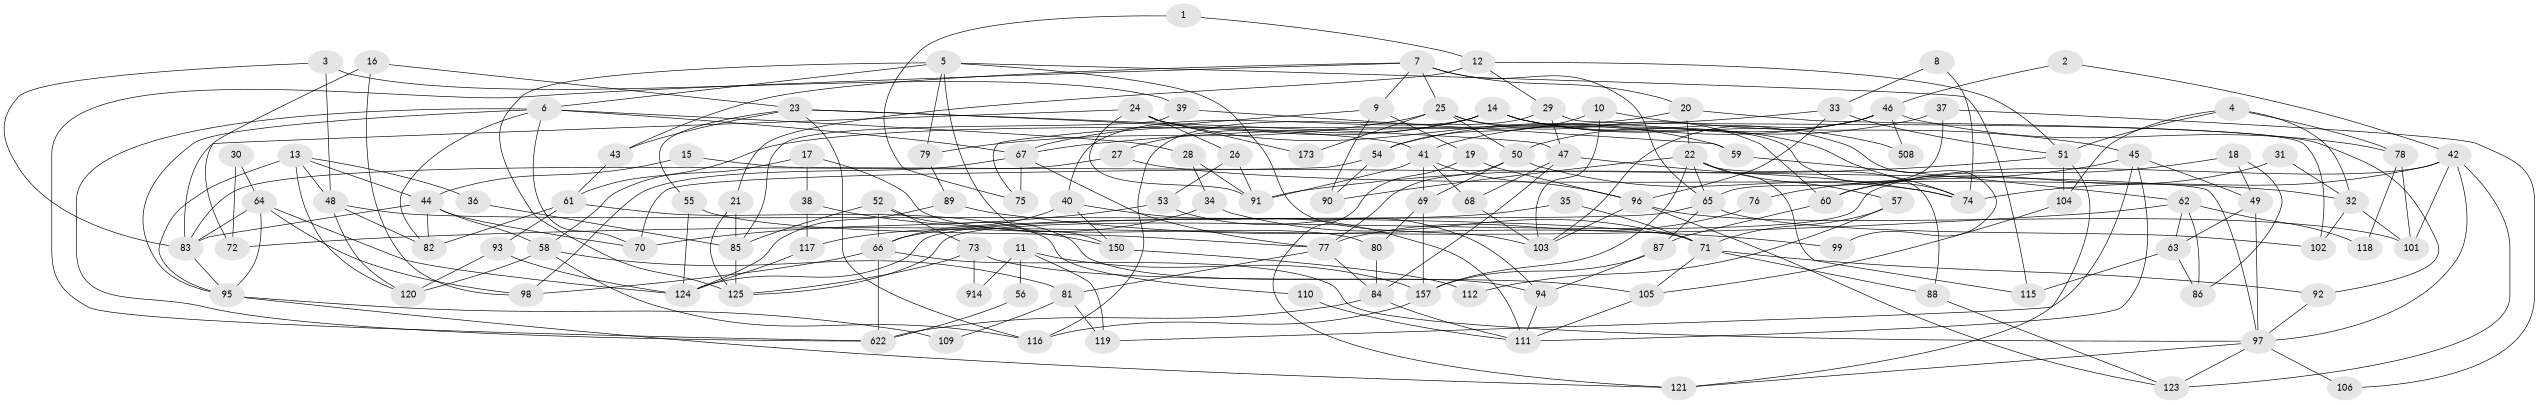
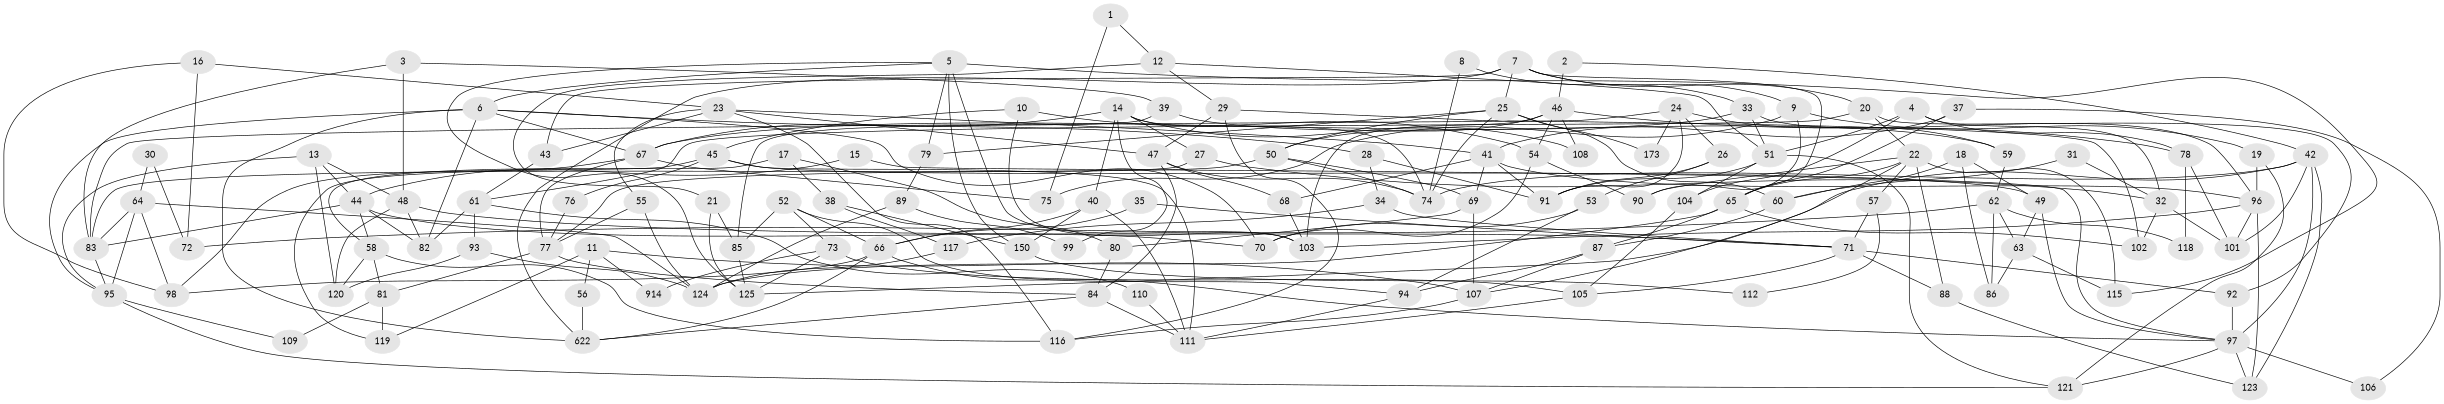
(1906, 155) -> (1581, 155)
(473, 202) -> none
(1423, 295) -> (1474, 295)
